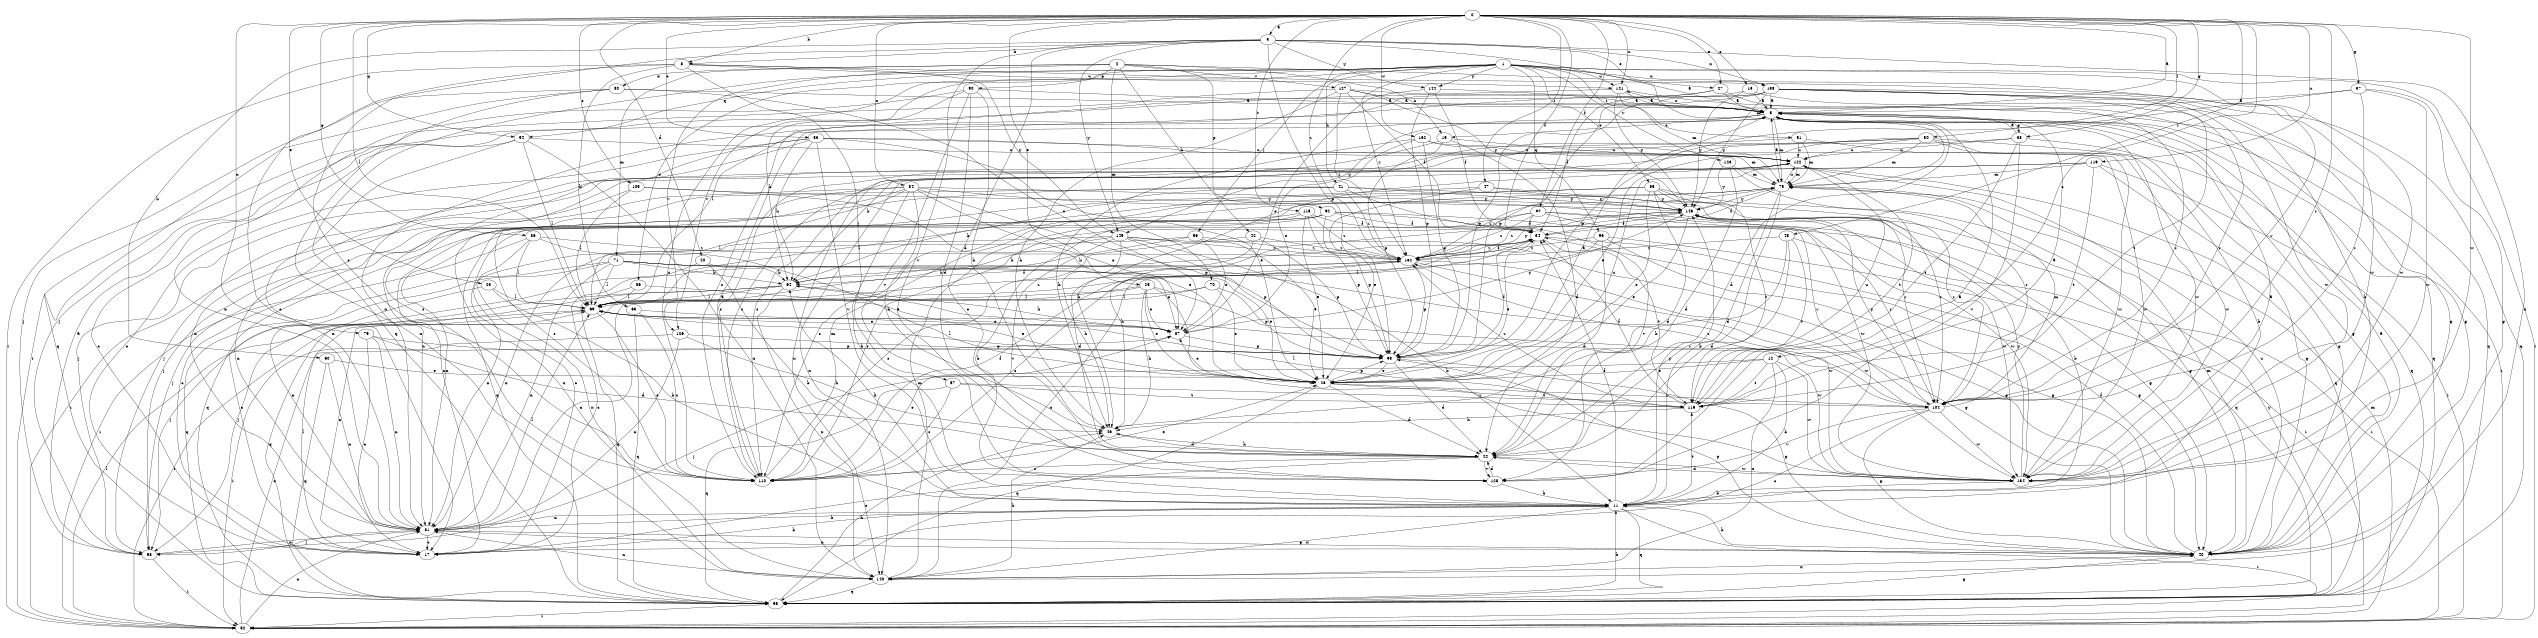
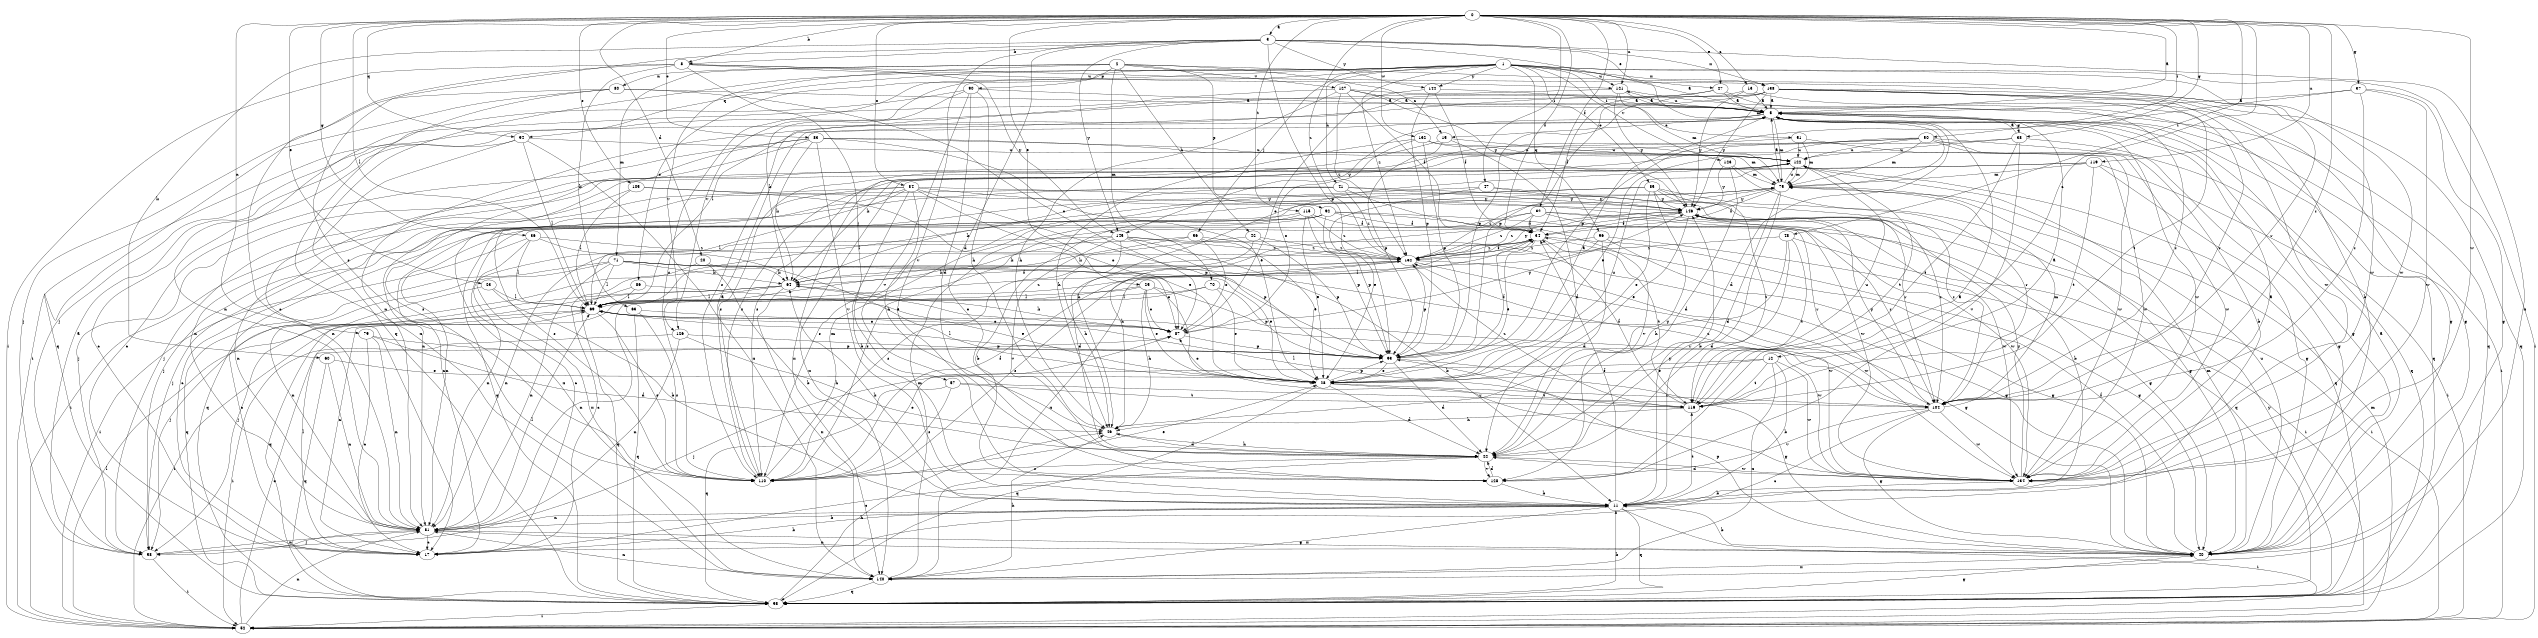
(1668, 322) -> (1668, 322)
